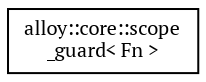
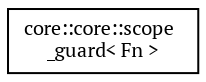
(103, 41) -> (103, 41)
